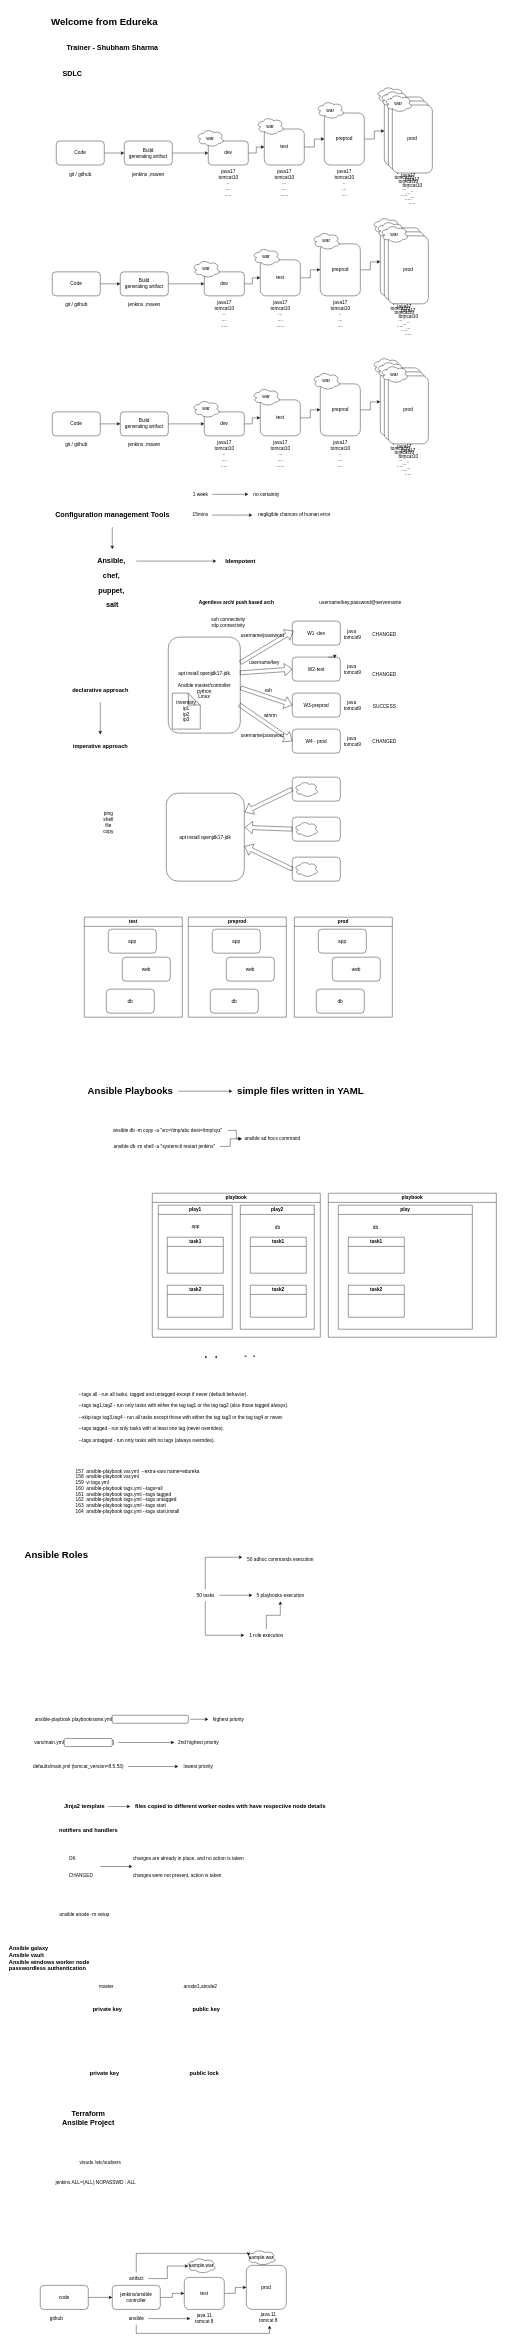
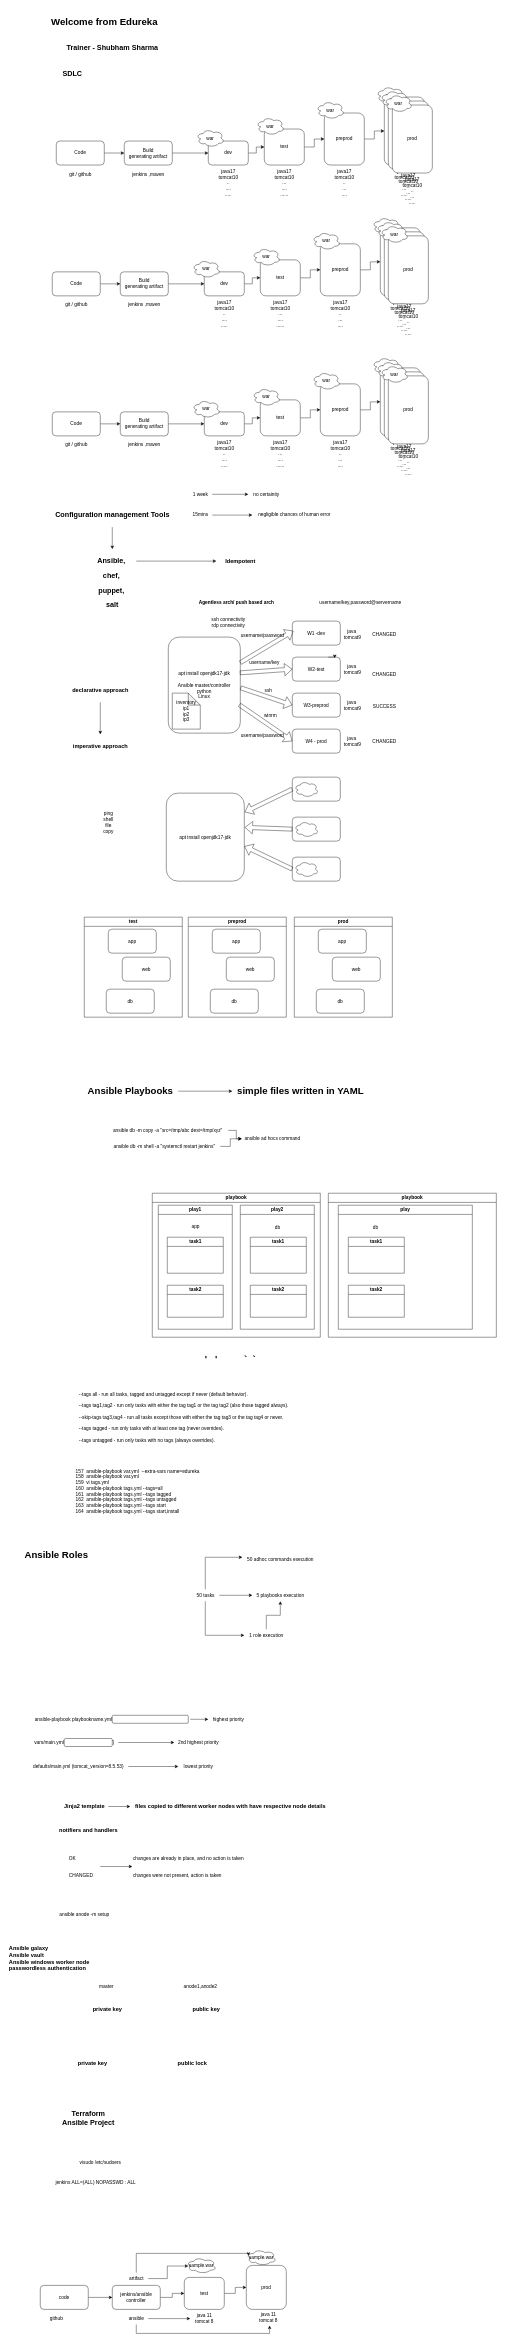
(154, 2073) -> (142, 2063)
